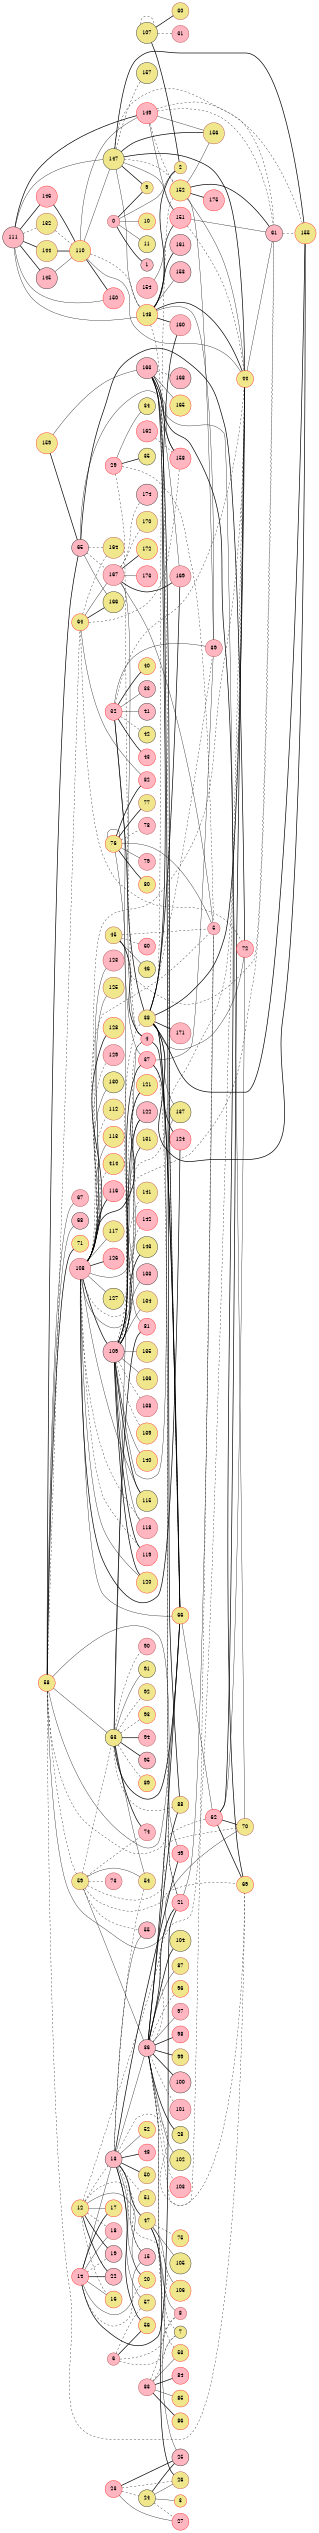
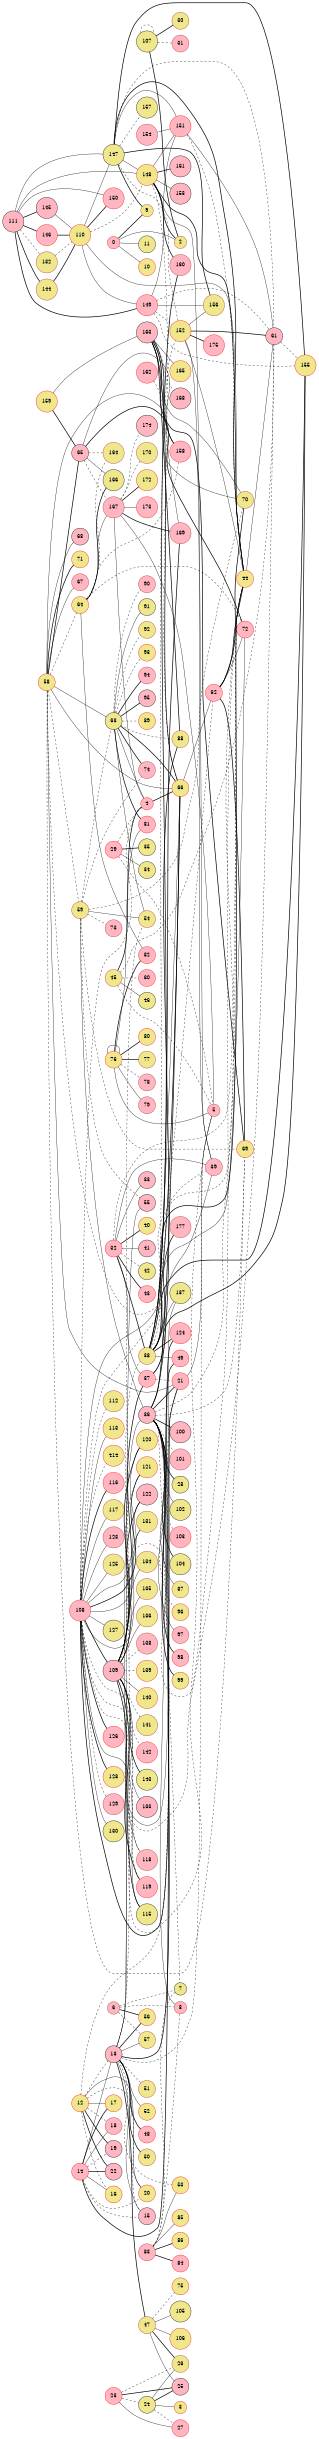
(147, 265) -> none
(180, 1033) -> (180, 1227)
(123, 2312) -> (103, 2210)
